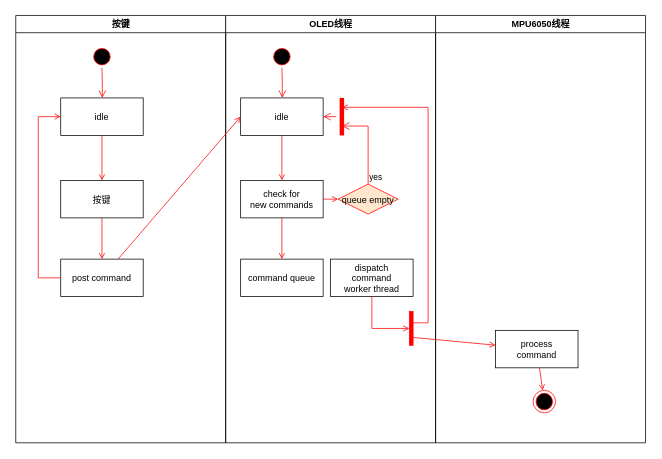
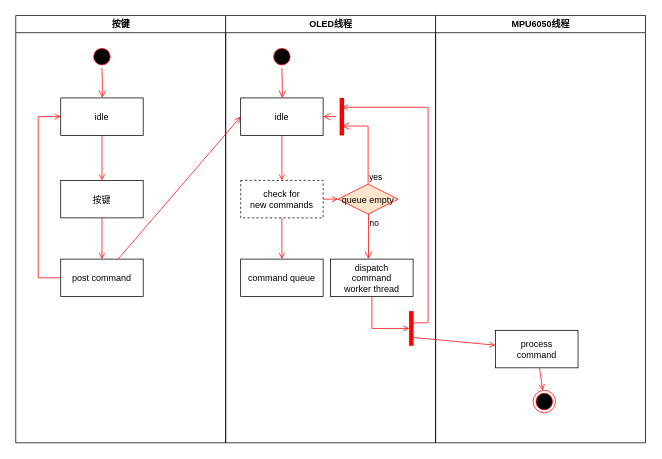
(282, 199) -> (282, 199)
none -> (369, 236)
